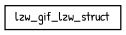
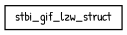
(63, 18) -> (64, 18)
